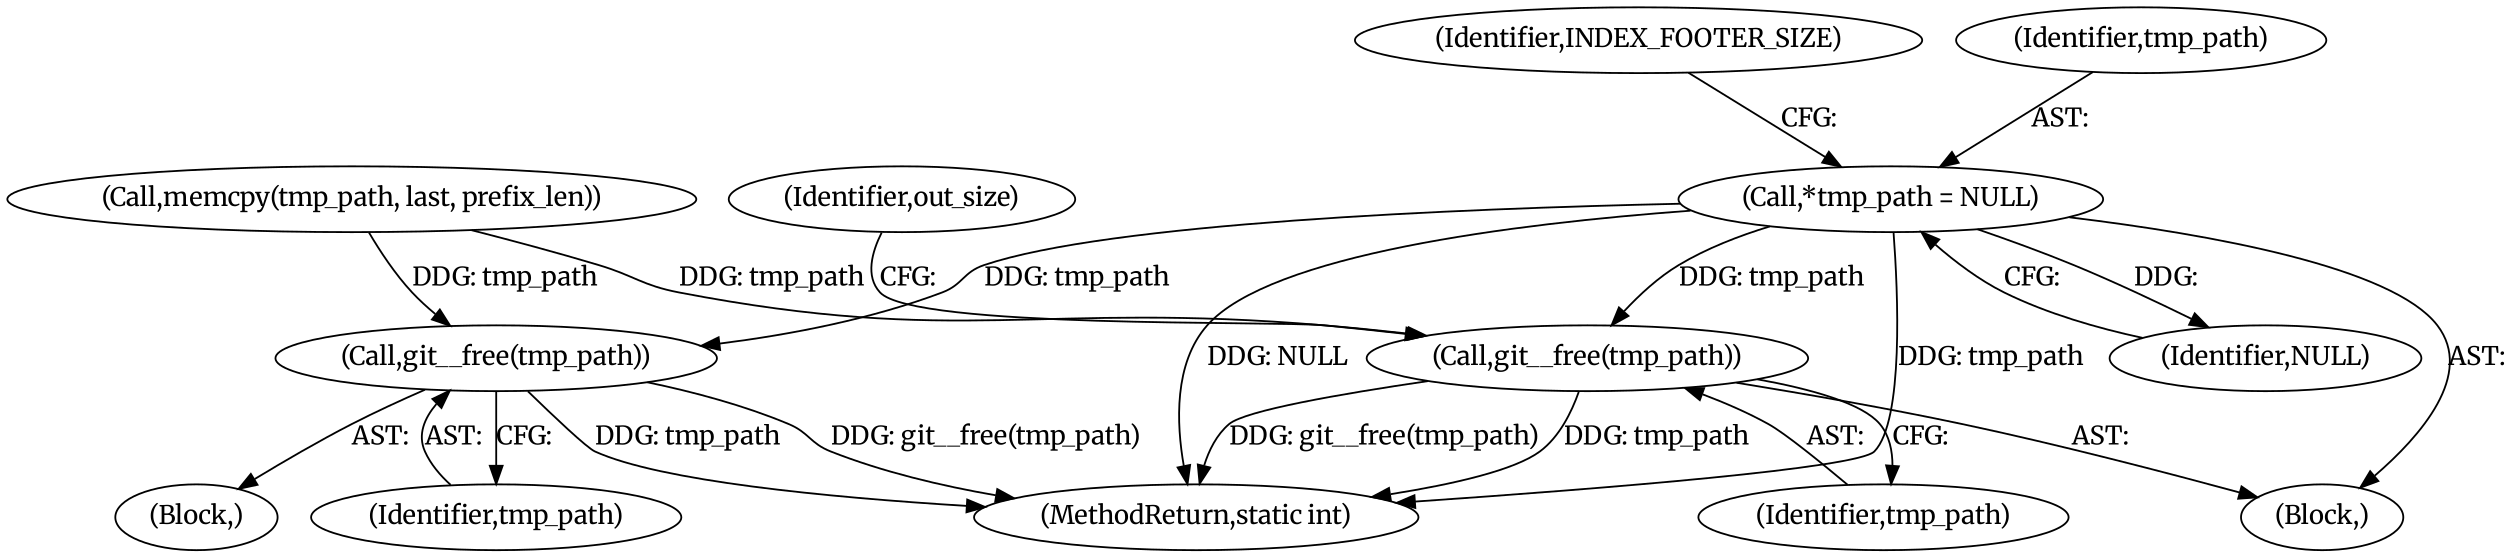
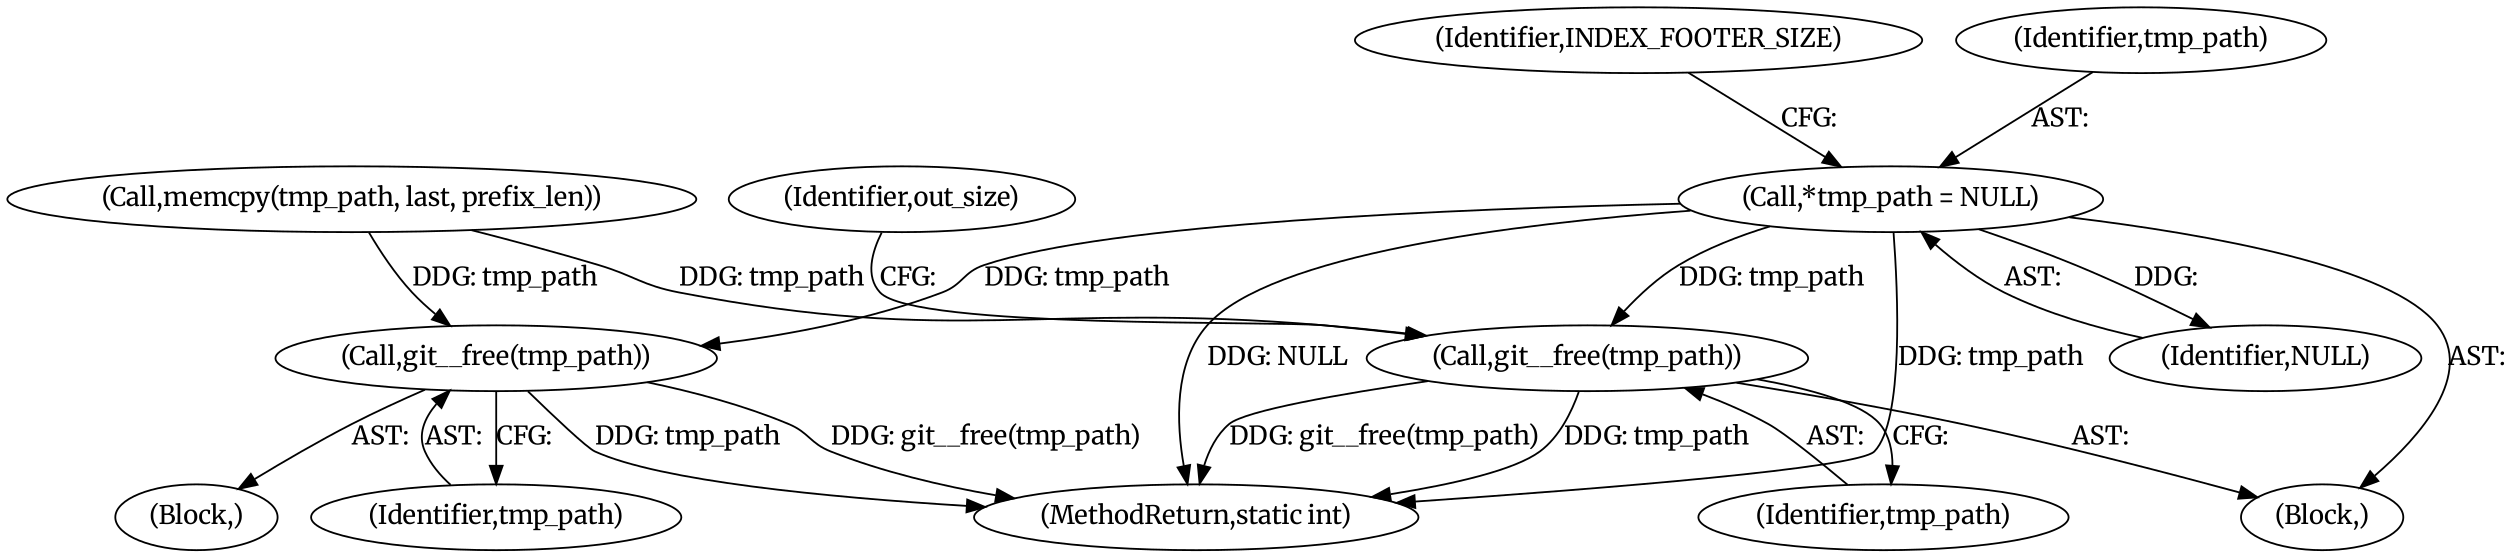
(2035, 279) -> (2036, 279)
